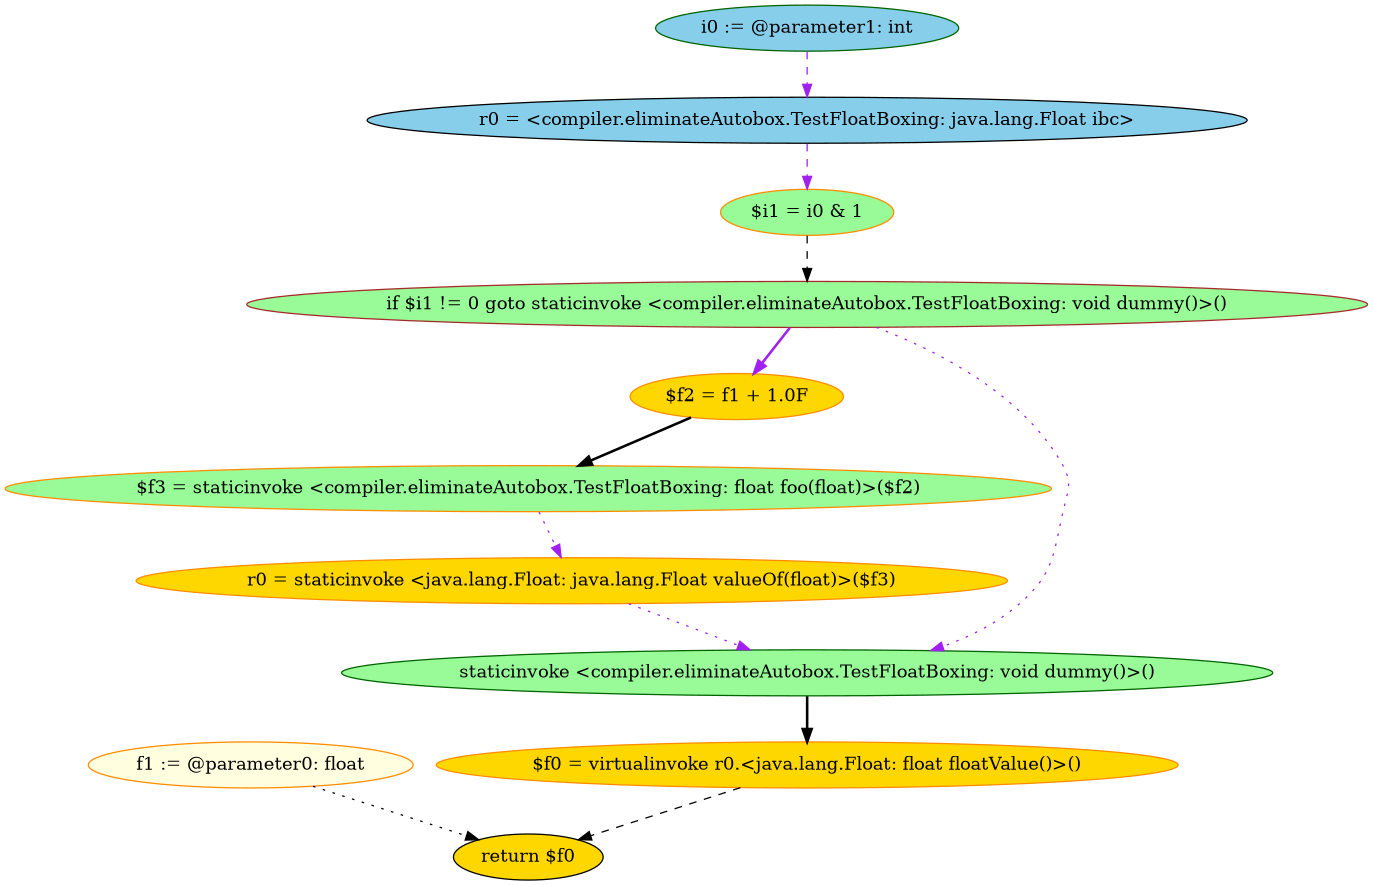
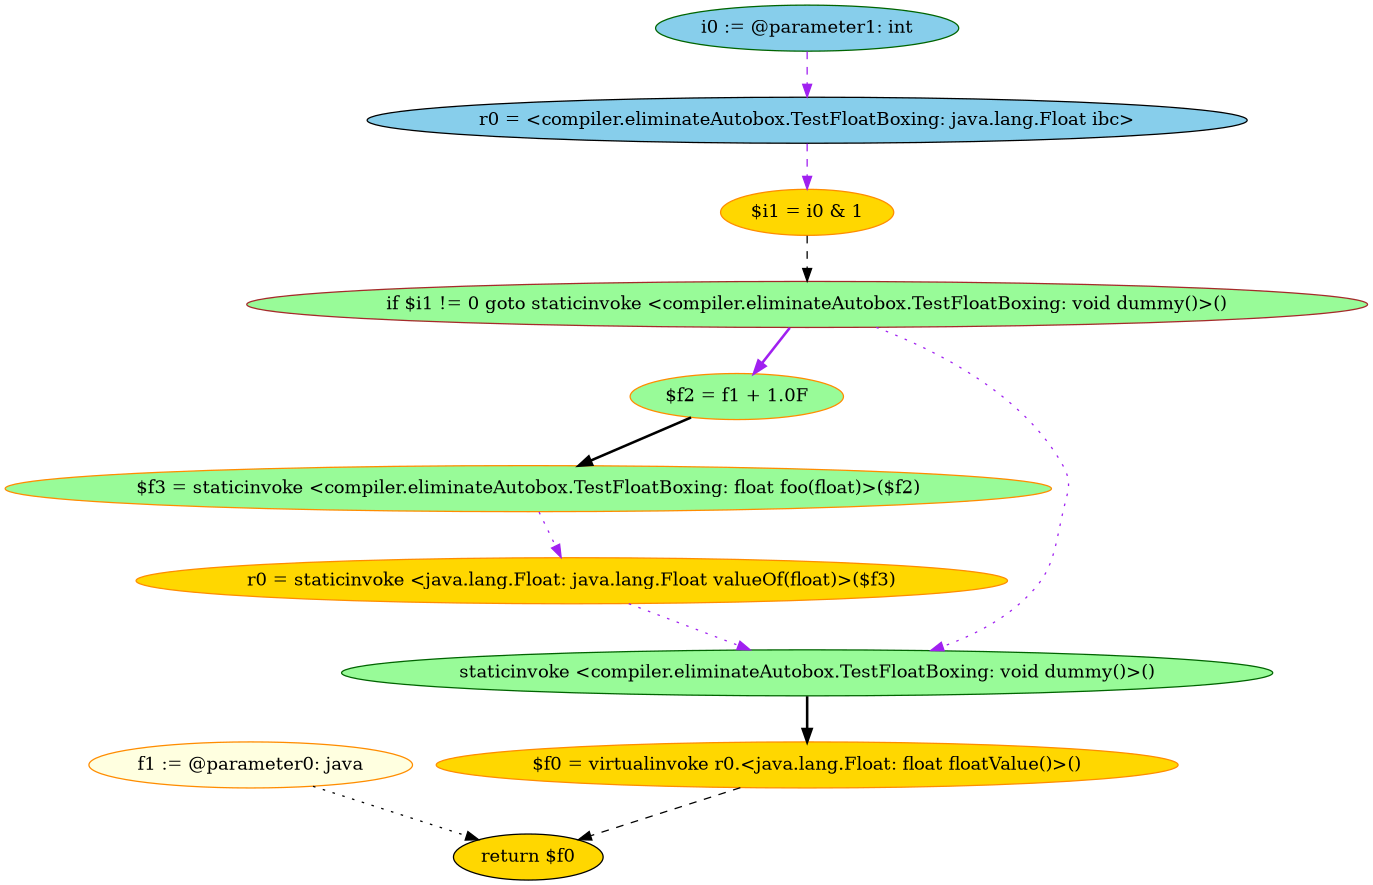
(807, 212) -> (807, 212)
(737, 397) -> (737, 397)
(251, 765) -> (251, 765)
